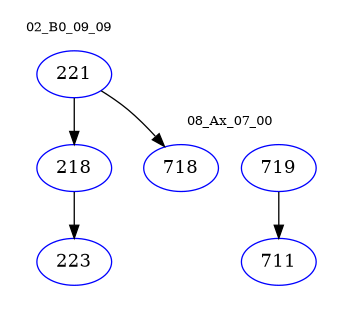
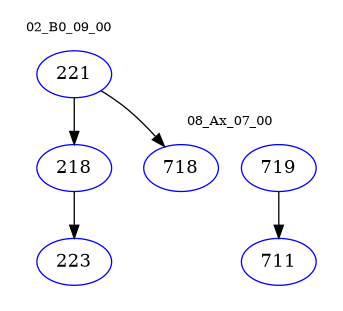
(69, 28) -> (69, 28)
